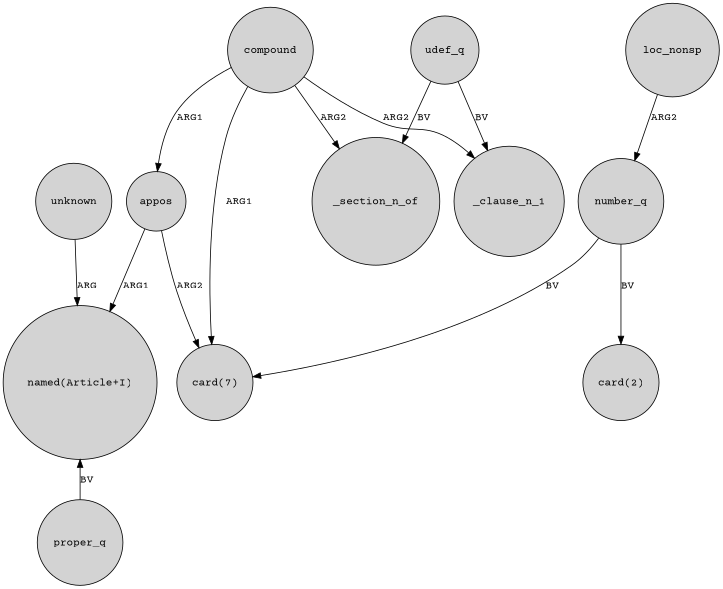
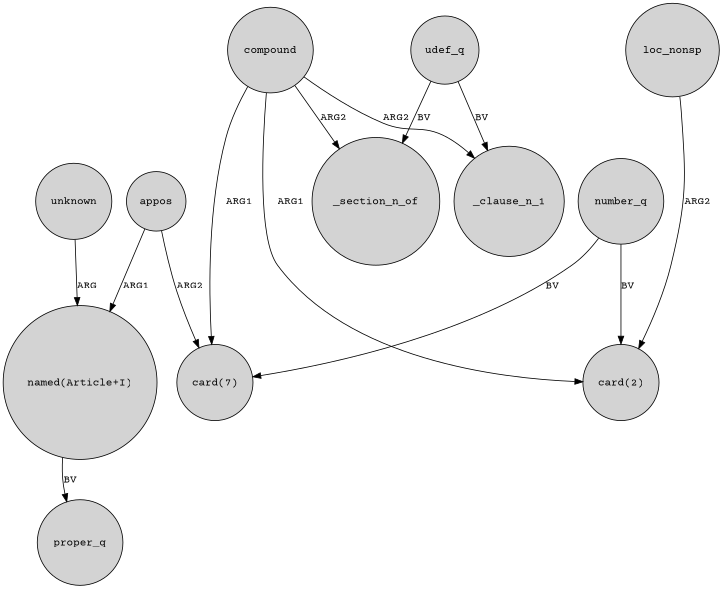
(181, 105) -> (334, 317)
(647, 124) -> (680, 222)
(80, 484) -> (62, 476)
